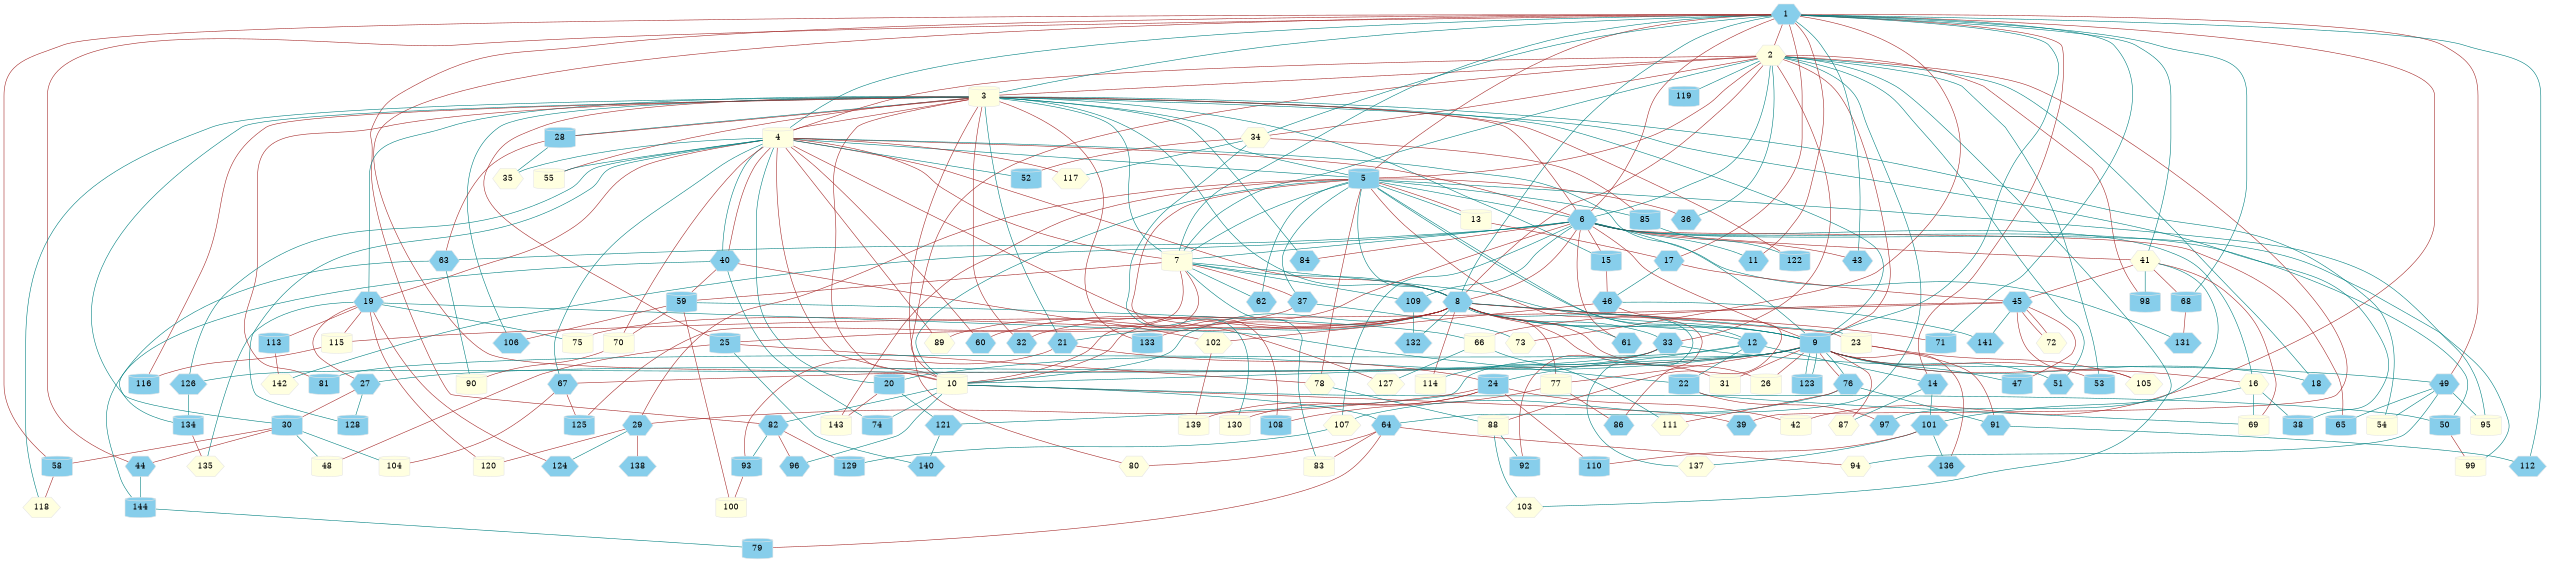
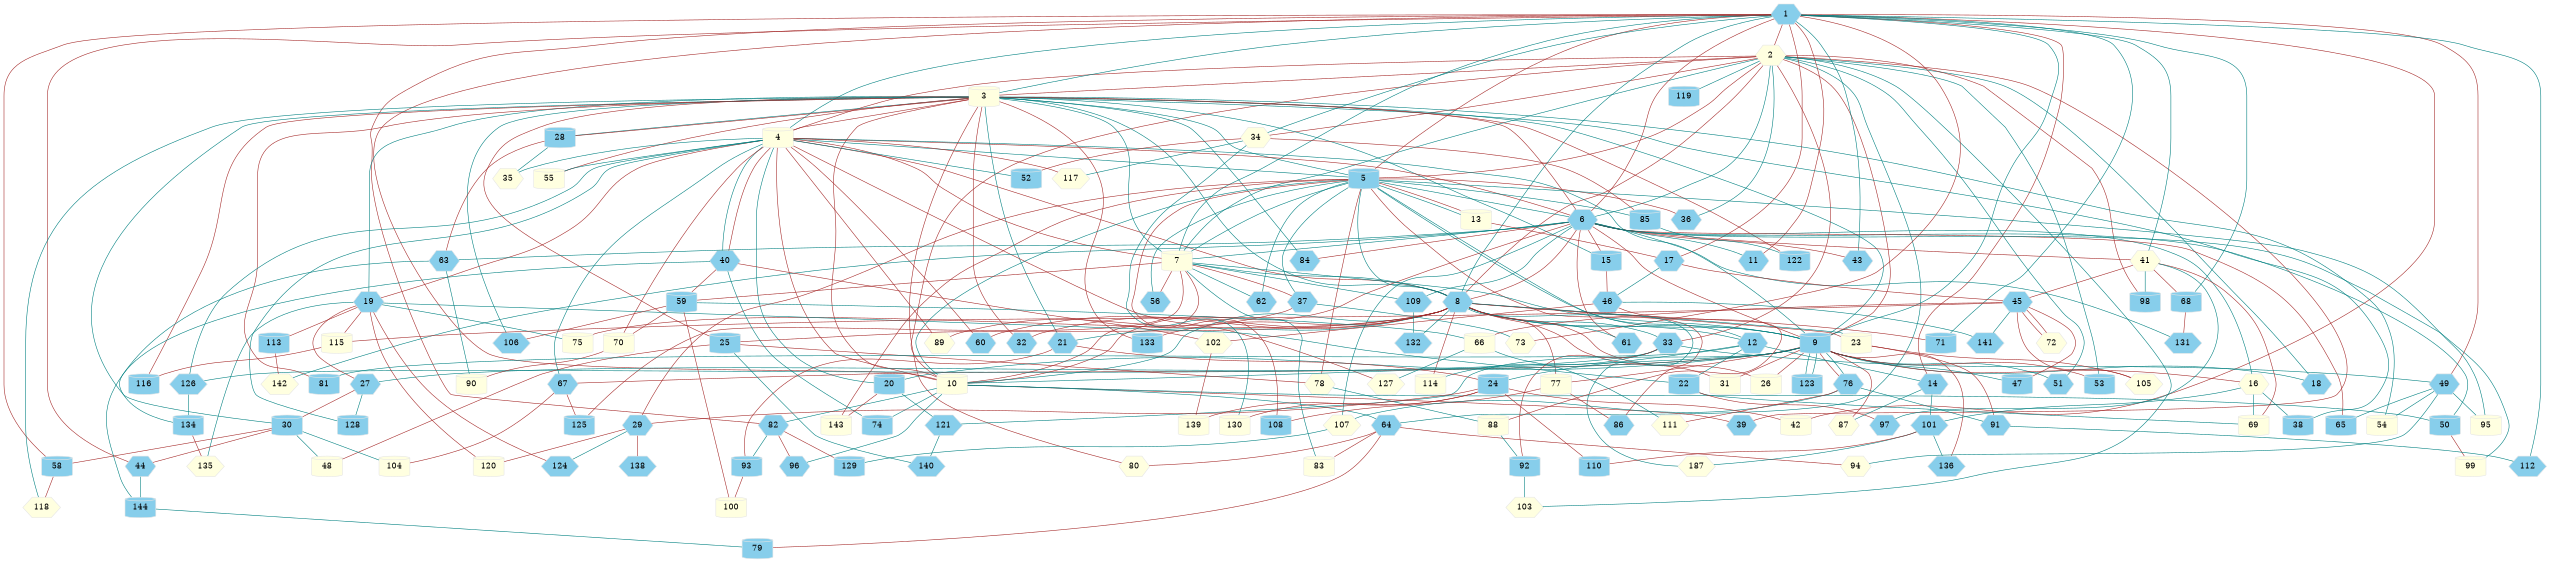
none -> (1155, 302)
(1697, 466) -> (1697, 466)
(1501, 468) -> (1525, 487)
